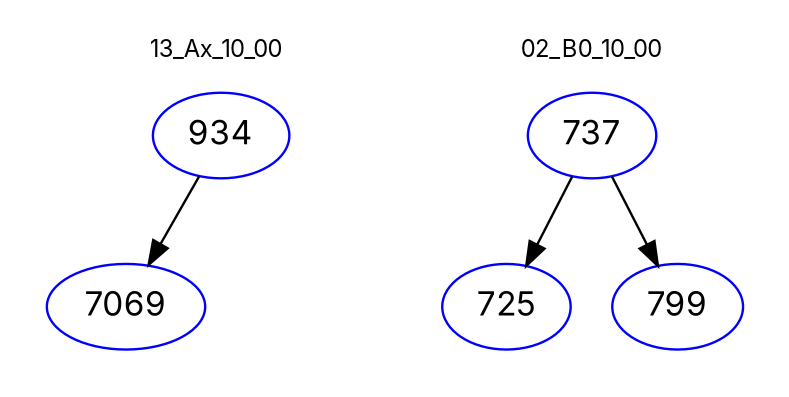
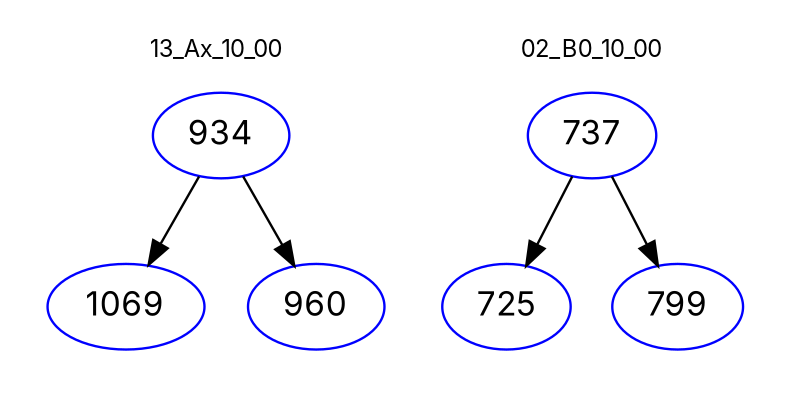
(126, 307) -> (126, 307)
none -> (316, 307)
